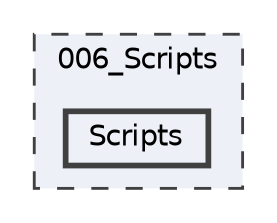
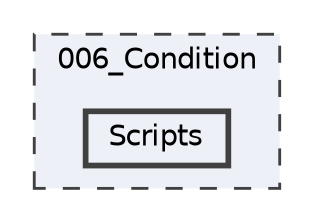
(138, 61) -> (157, 61)
